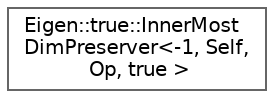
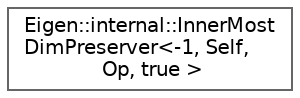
(137, 49) -> (150, 49)
